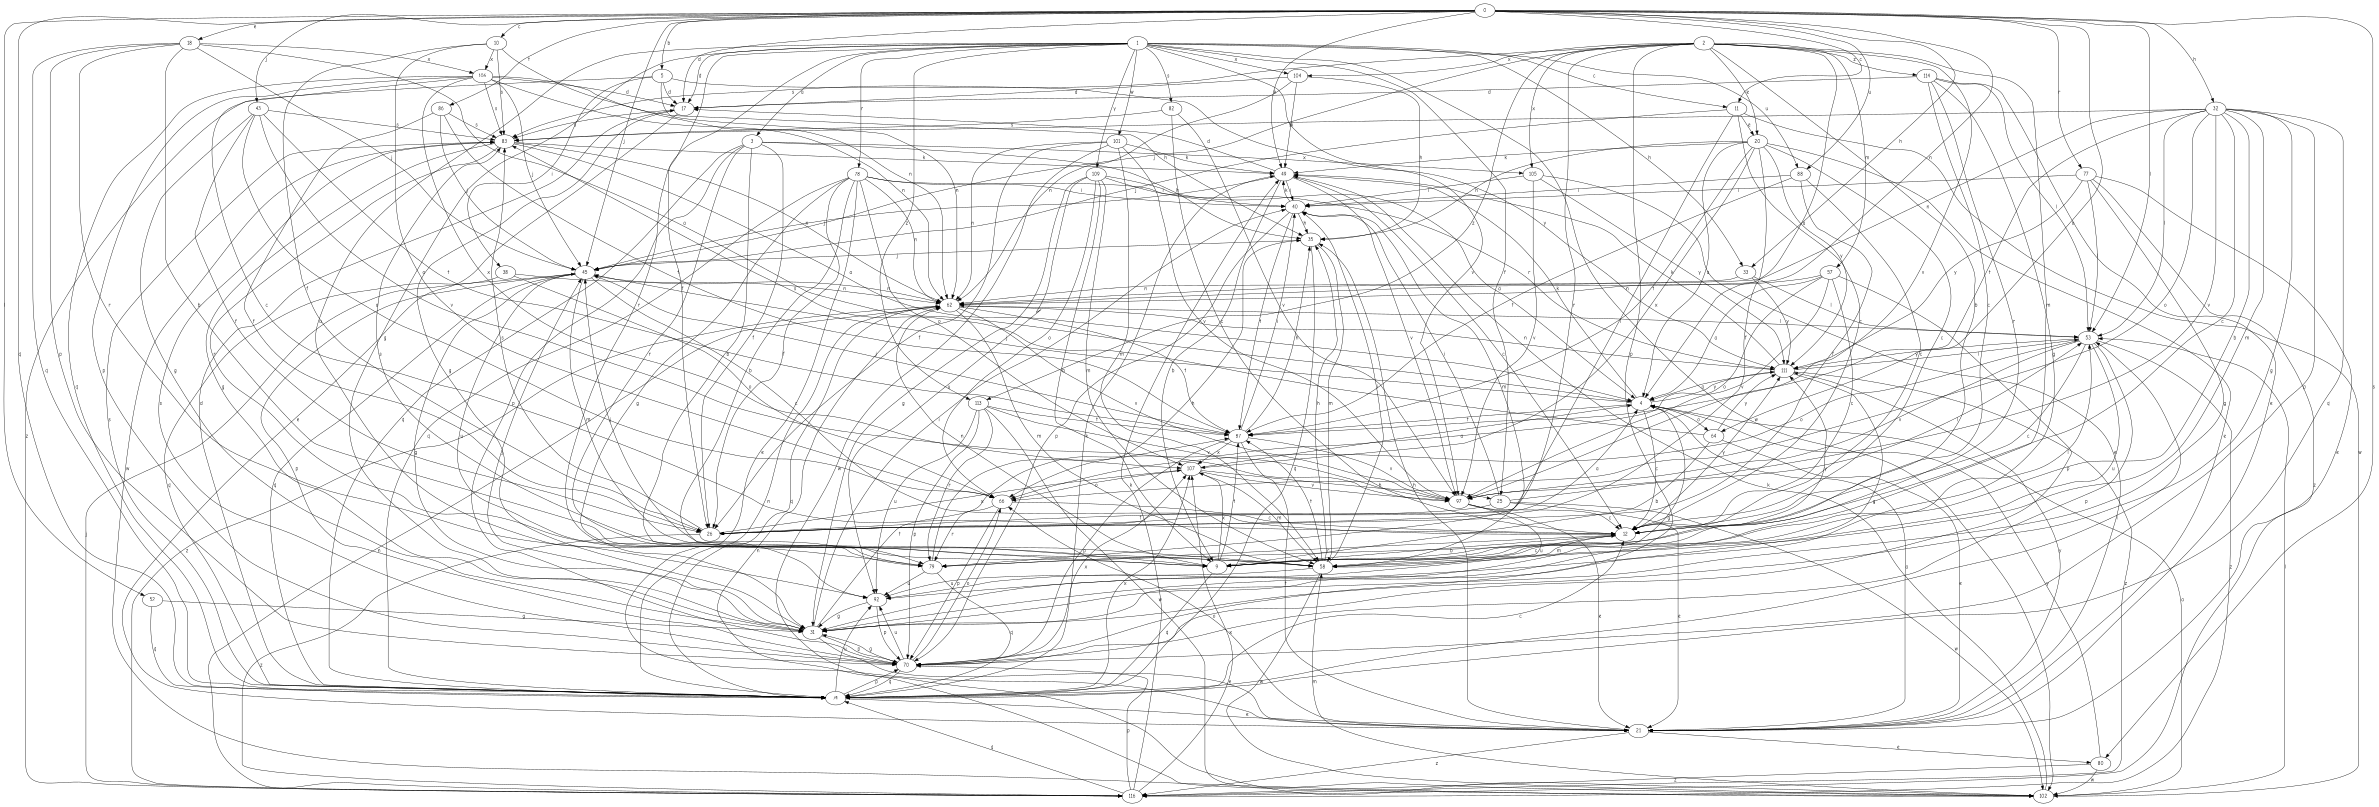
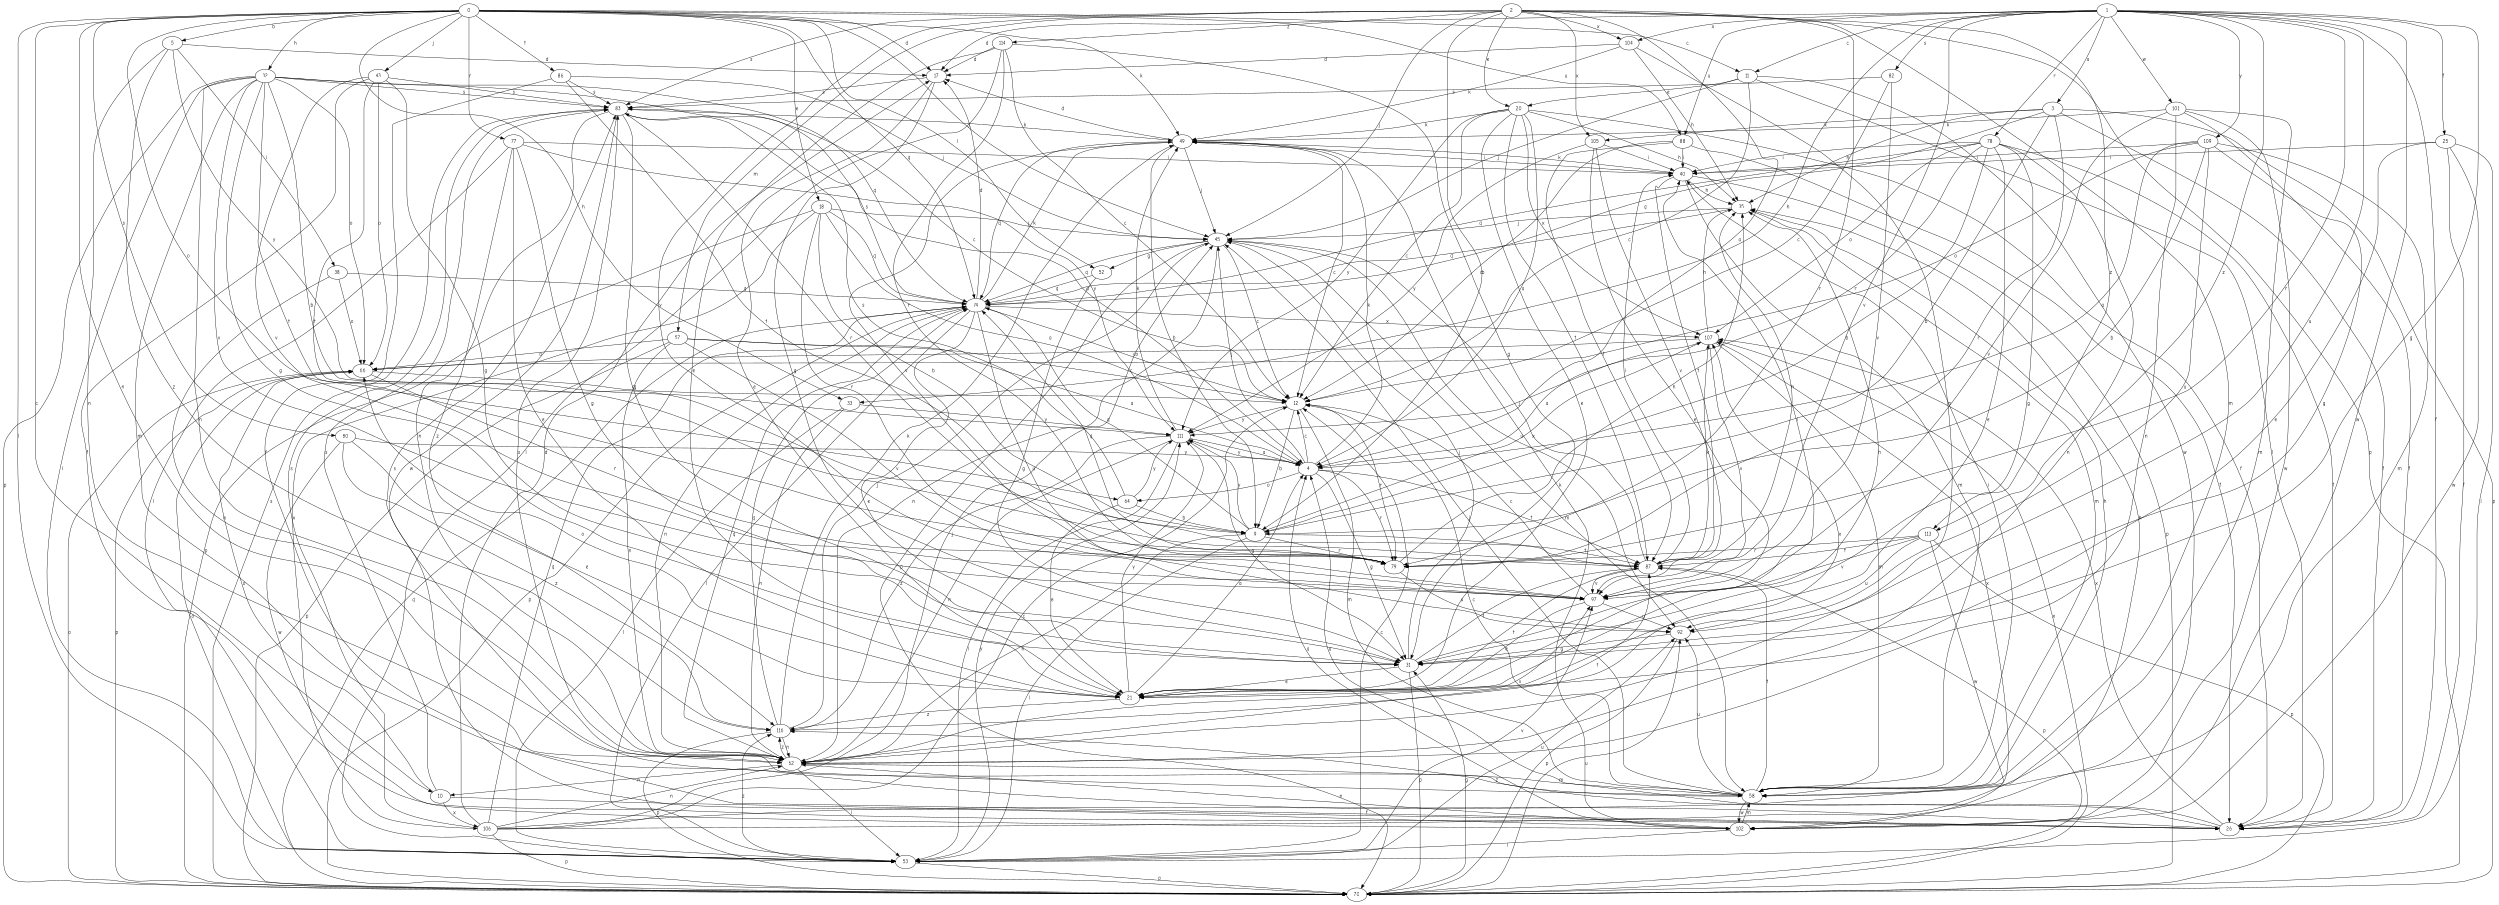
(811, 133) -> (618, 780)
none -> (1033, 165)
(1344, 485) -> (1704, 265)
none -> (1369, 500)
(454, 541) -> (1148, 253)
none -> (1326, 550)
(1868, 747) -> (712, 632)
